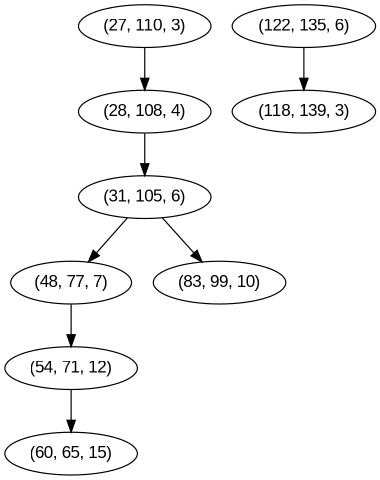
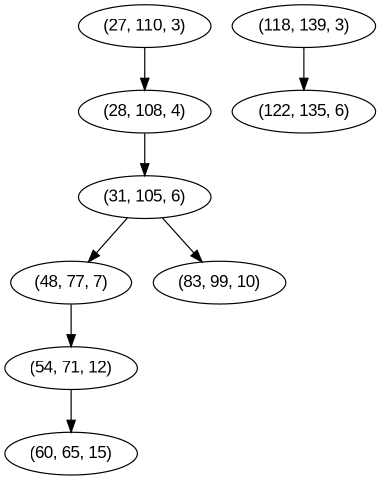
(304, 63) -> (304, 63)
